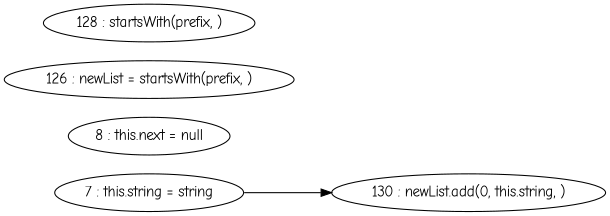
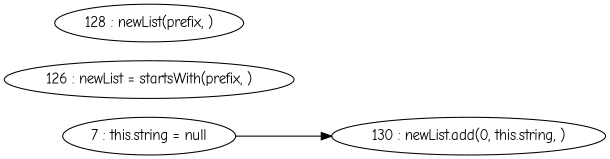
(149, 23) -> (149, 23)
(149, 136) -> none
(149, 193) -> (149, 136)
